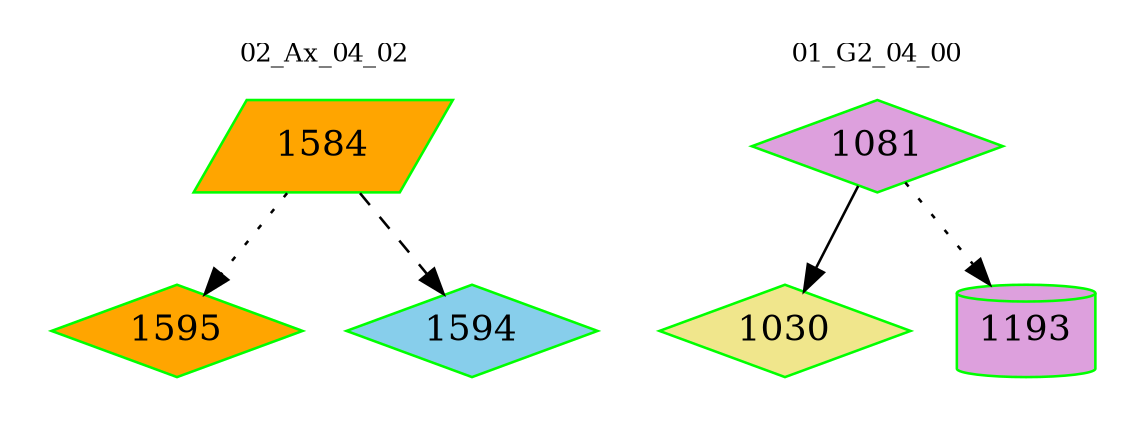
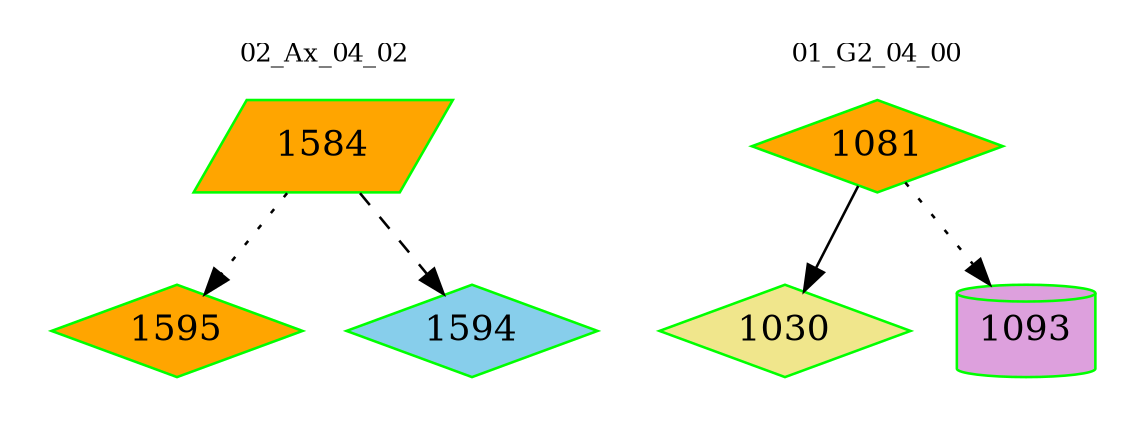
(877, 146) -> (877, 146)
(1026, 331) -> (1026, 331)
